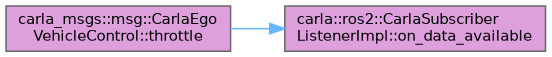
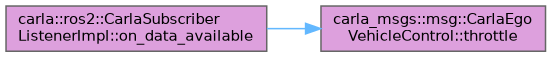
(250, 29) -> (286, 29)
